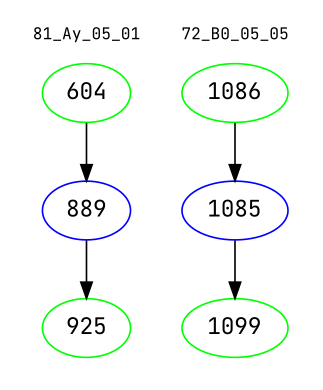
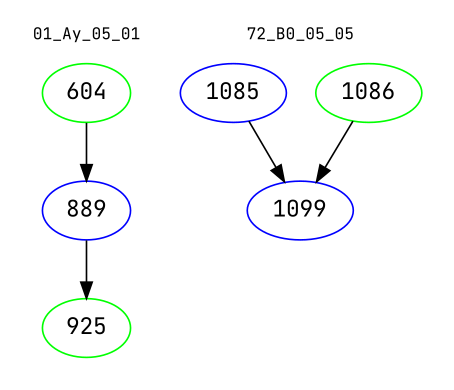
(87, 35) -> (87, 35)
(235, 144) -> (339, 144)
(235, 328) -> (300, 211)
